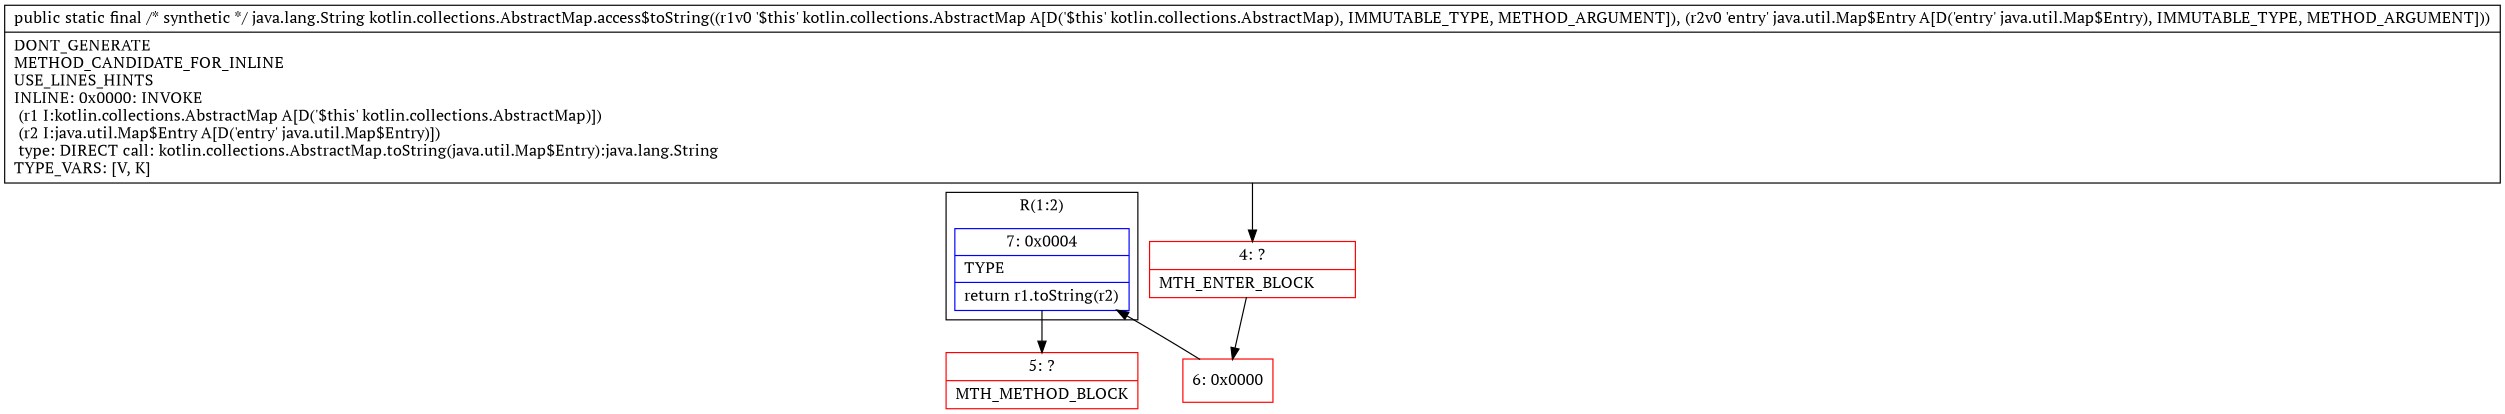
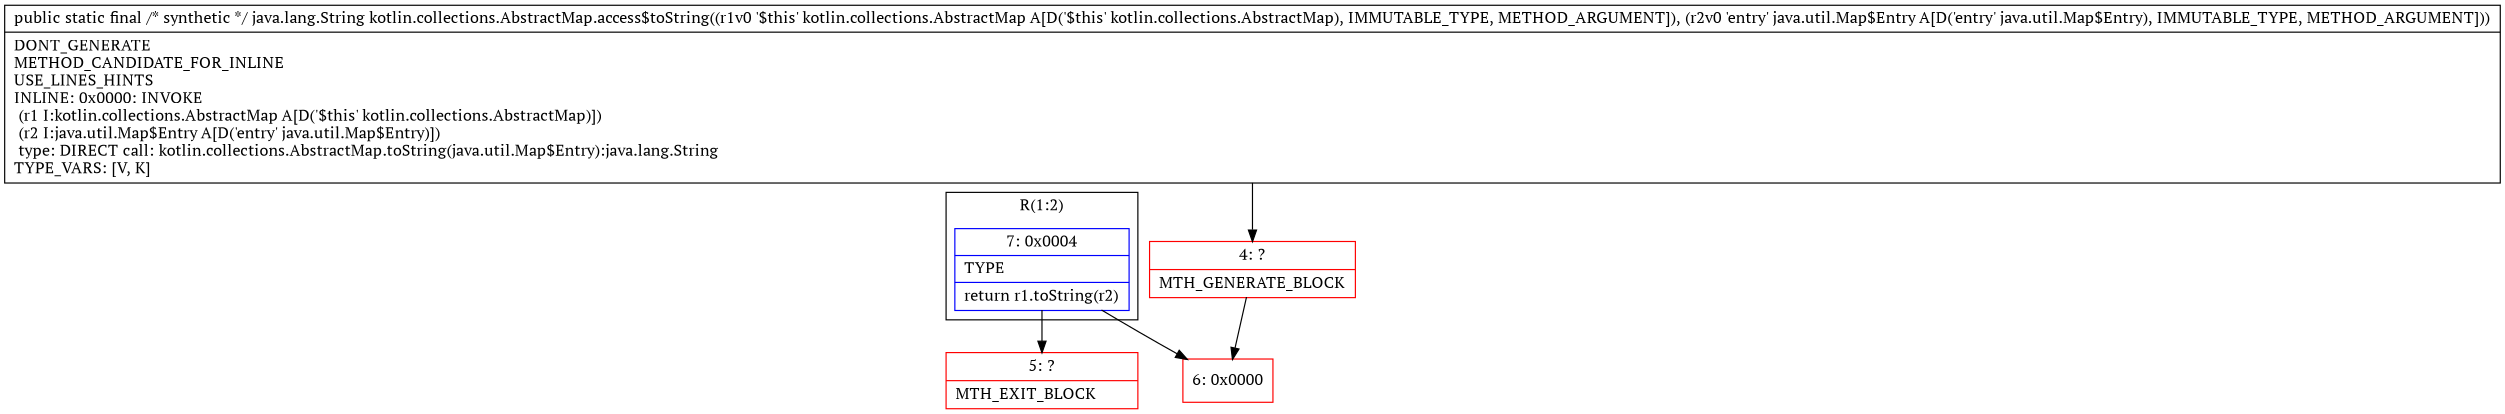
(1237, 283) -> (1252, 283)
(1164, 337) -> (1139, 332)
(1042, 394) -> (1026, 394)
